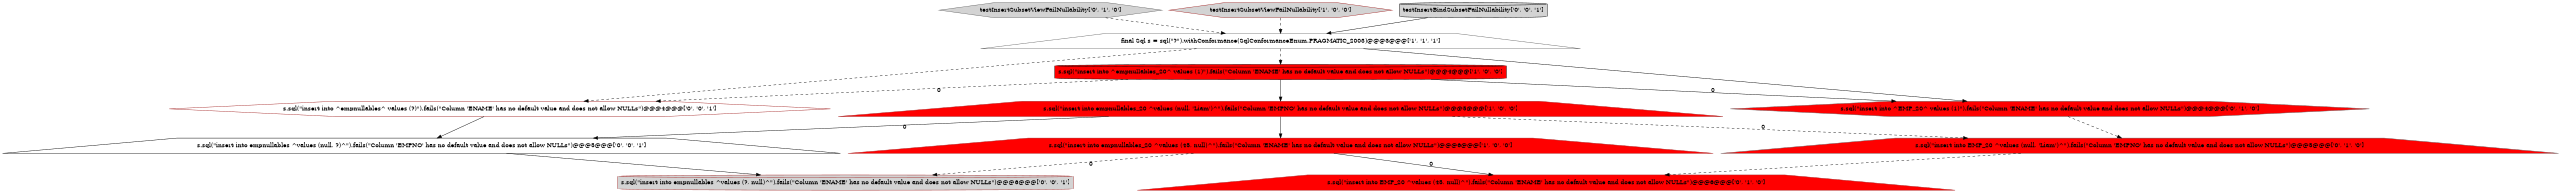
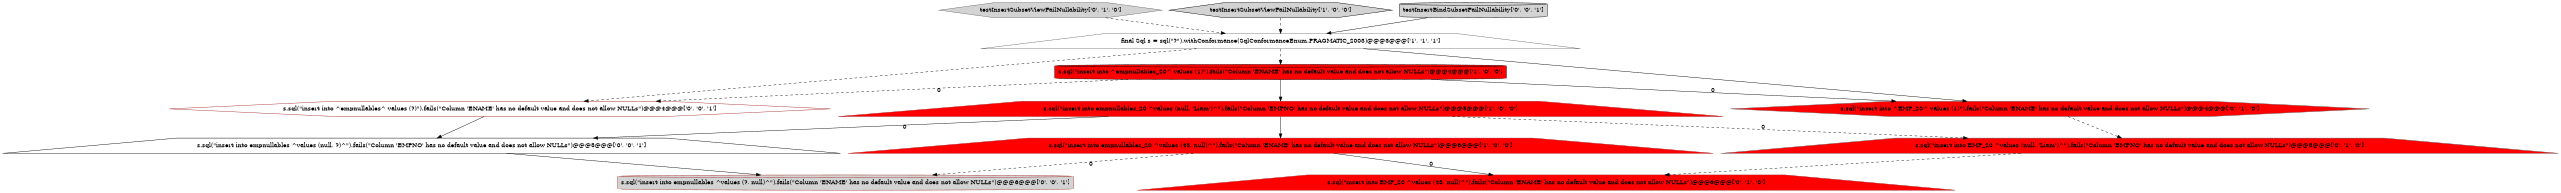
(1281, 10) -> (1281, 10)
